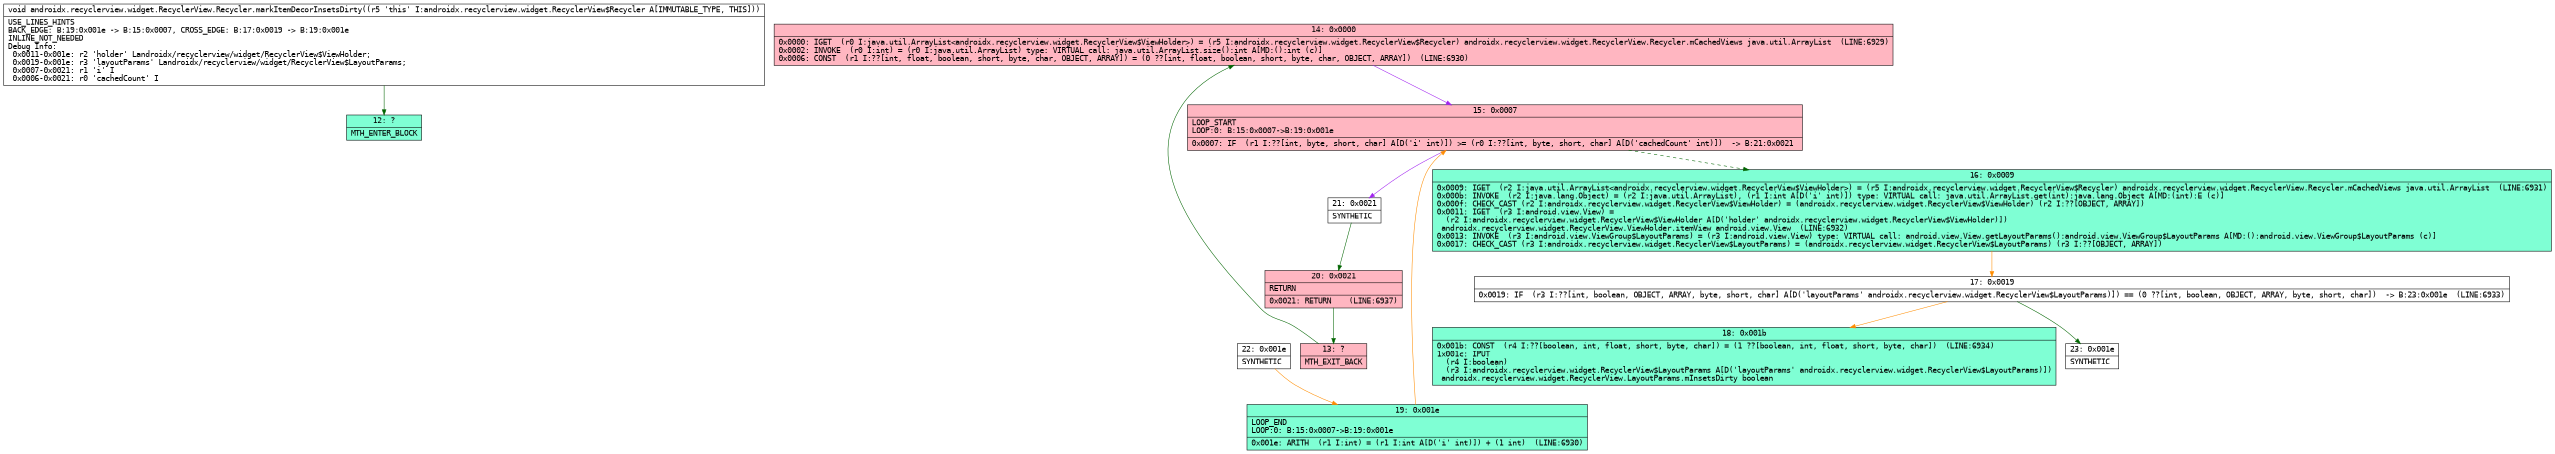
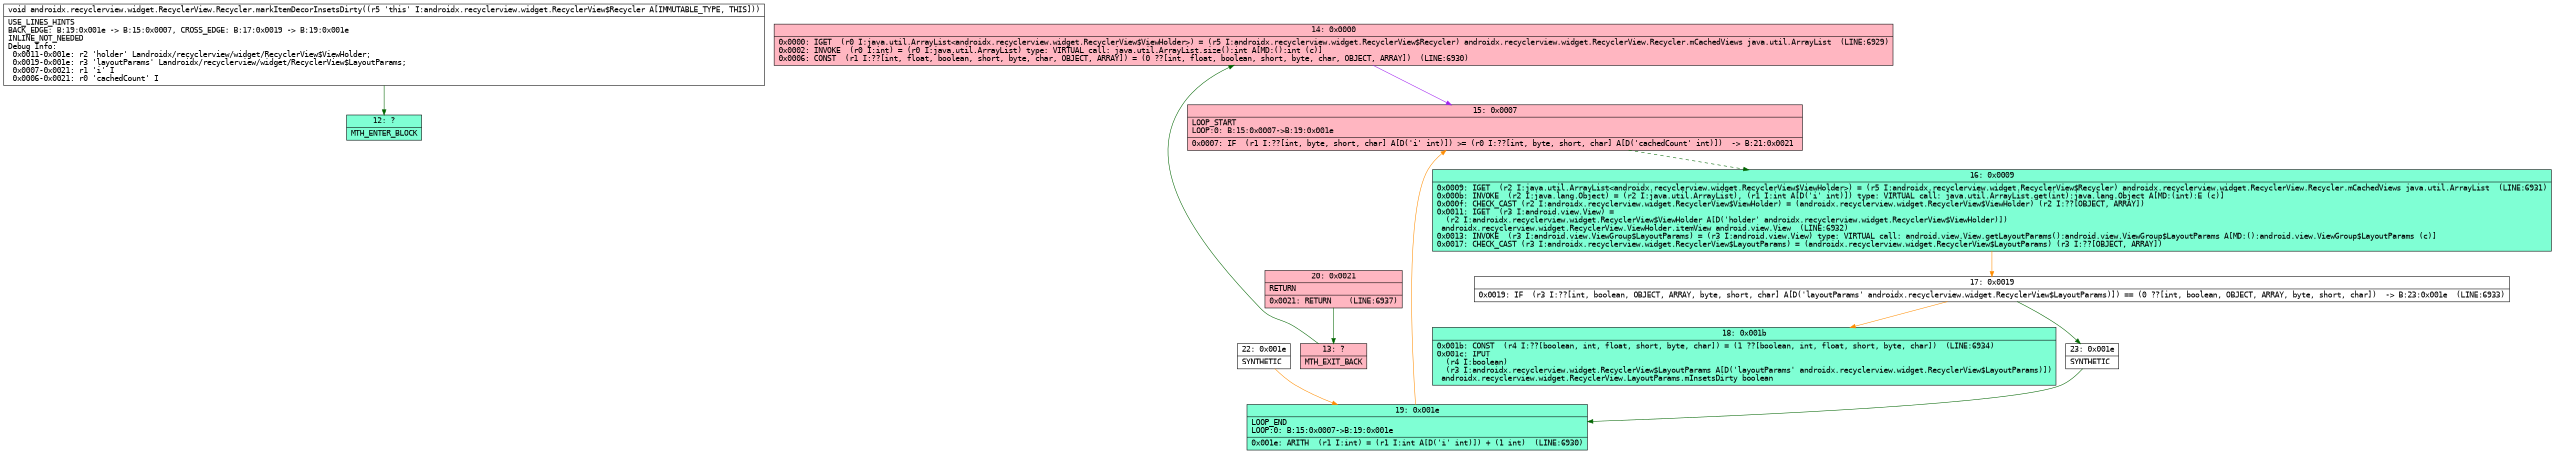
(1354, 210) -> none
(1468, 354) -> (1468, 354)
none -> (1841, 410)
